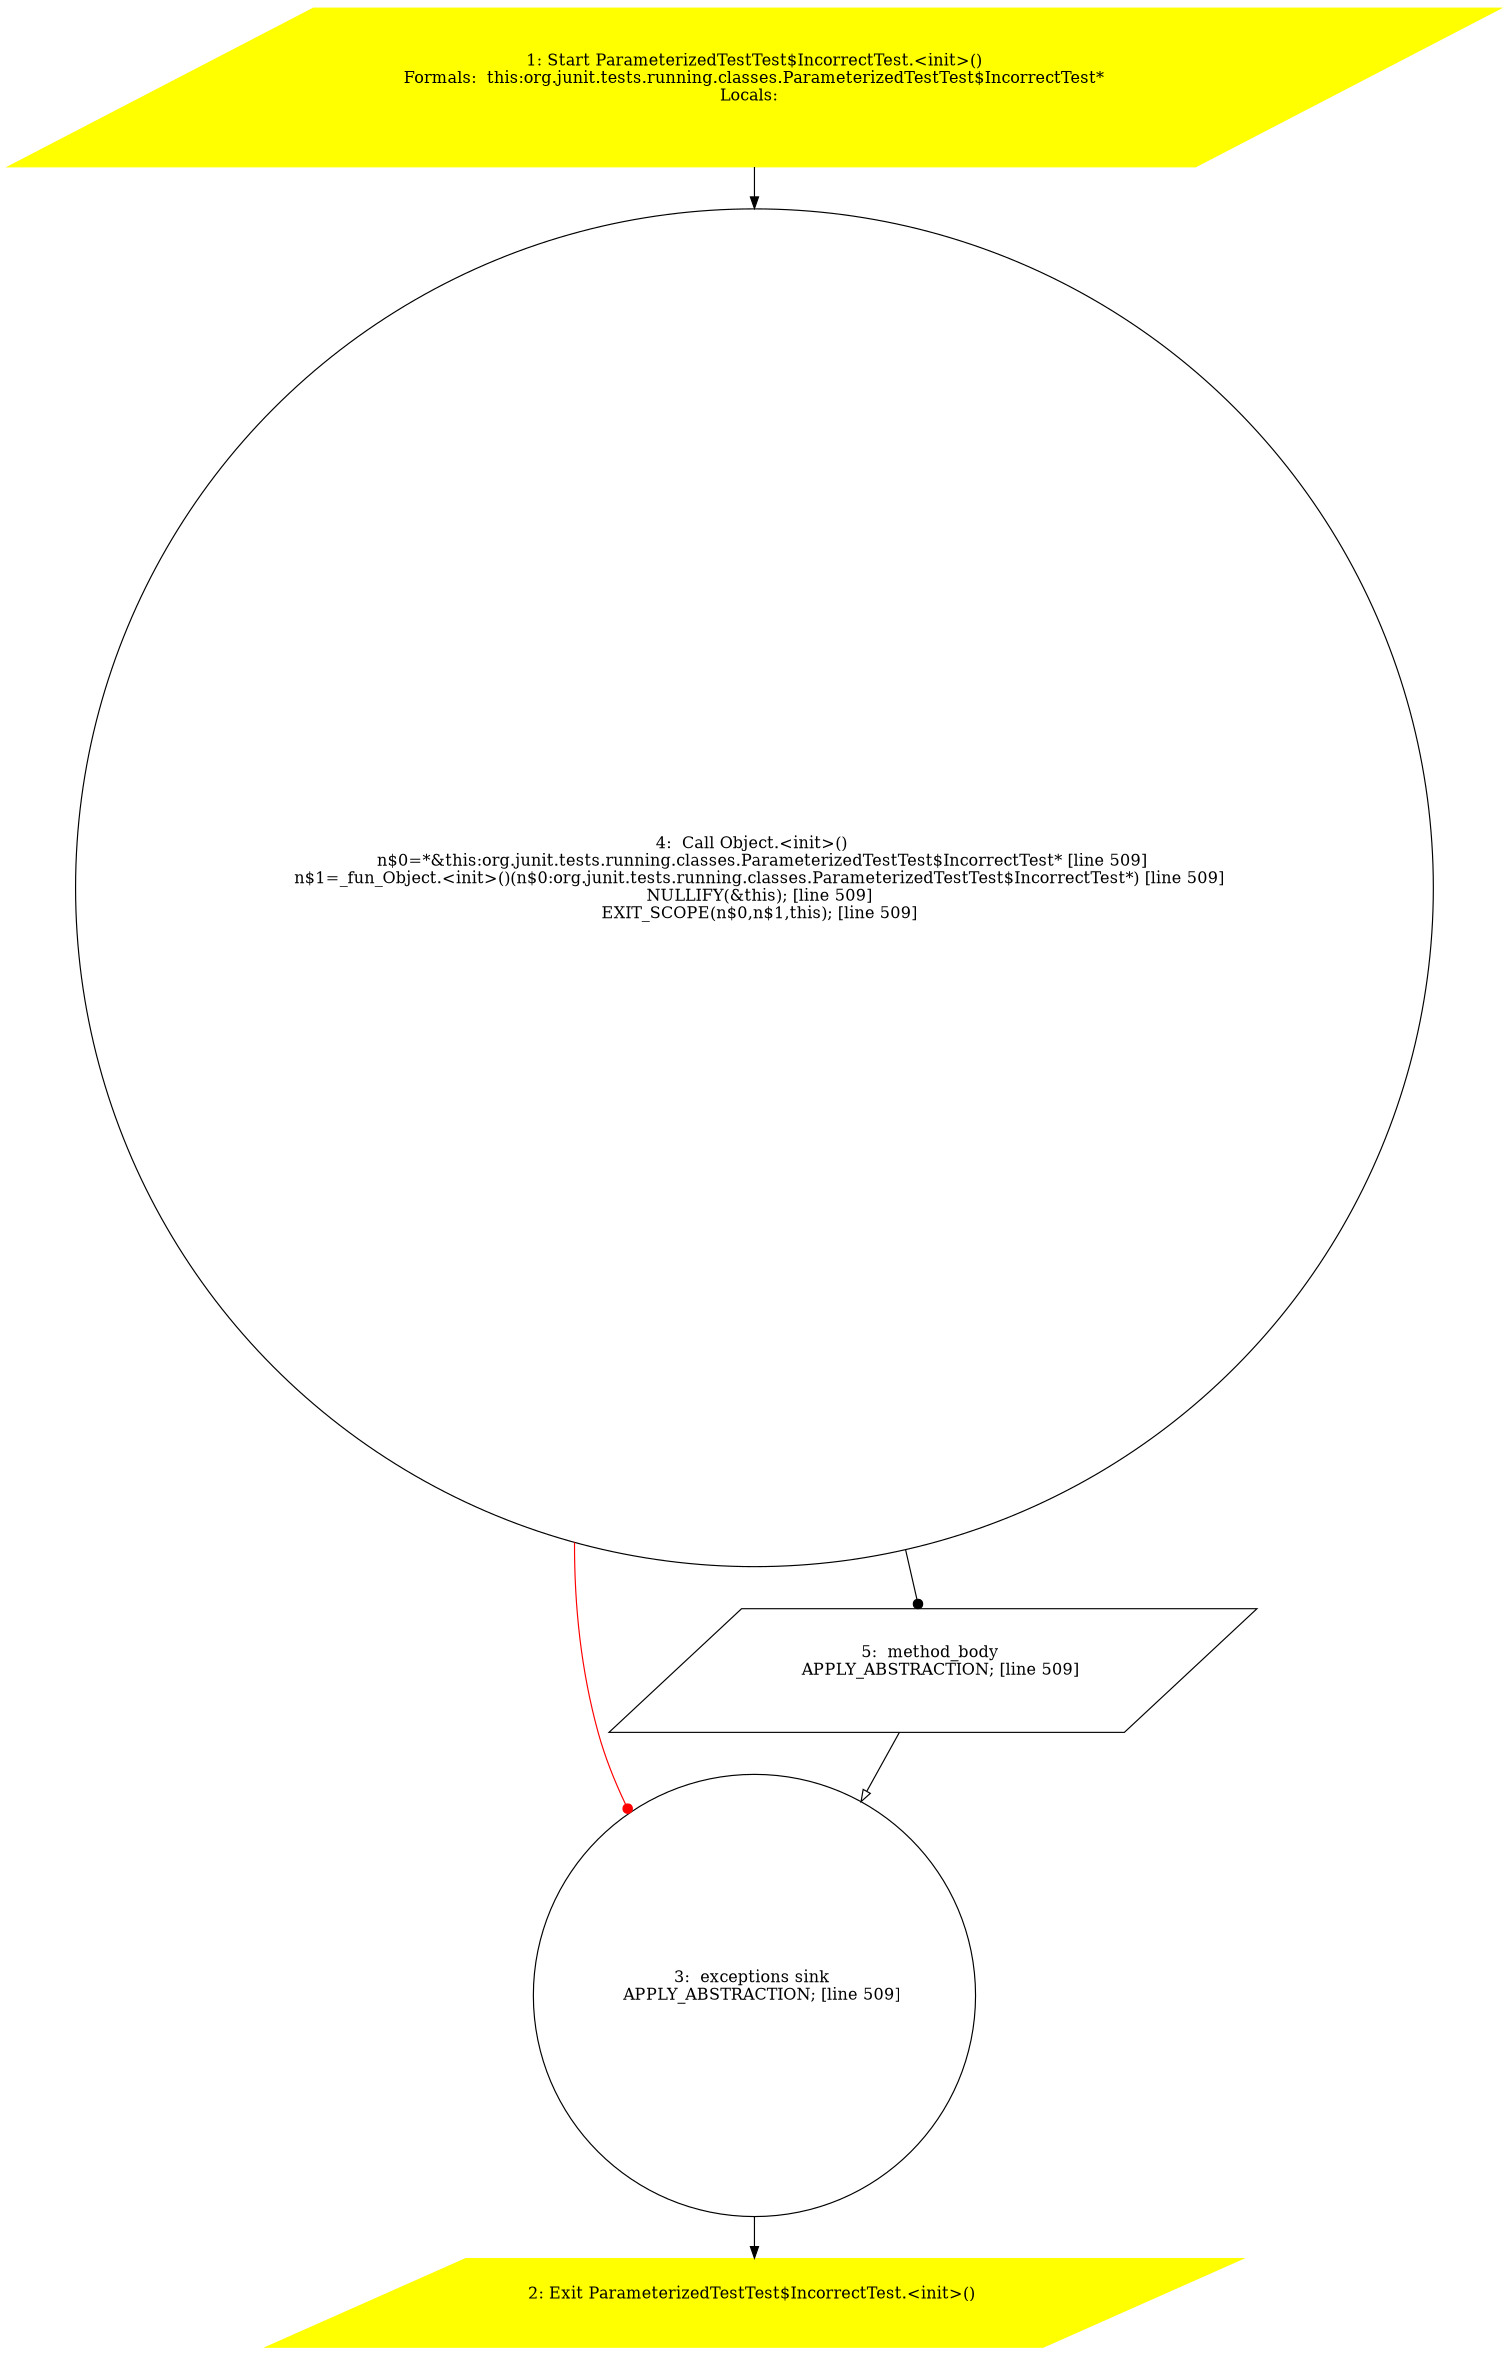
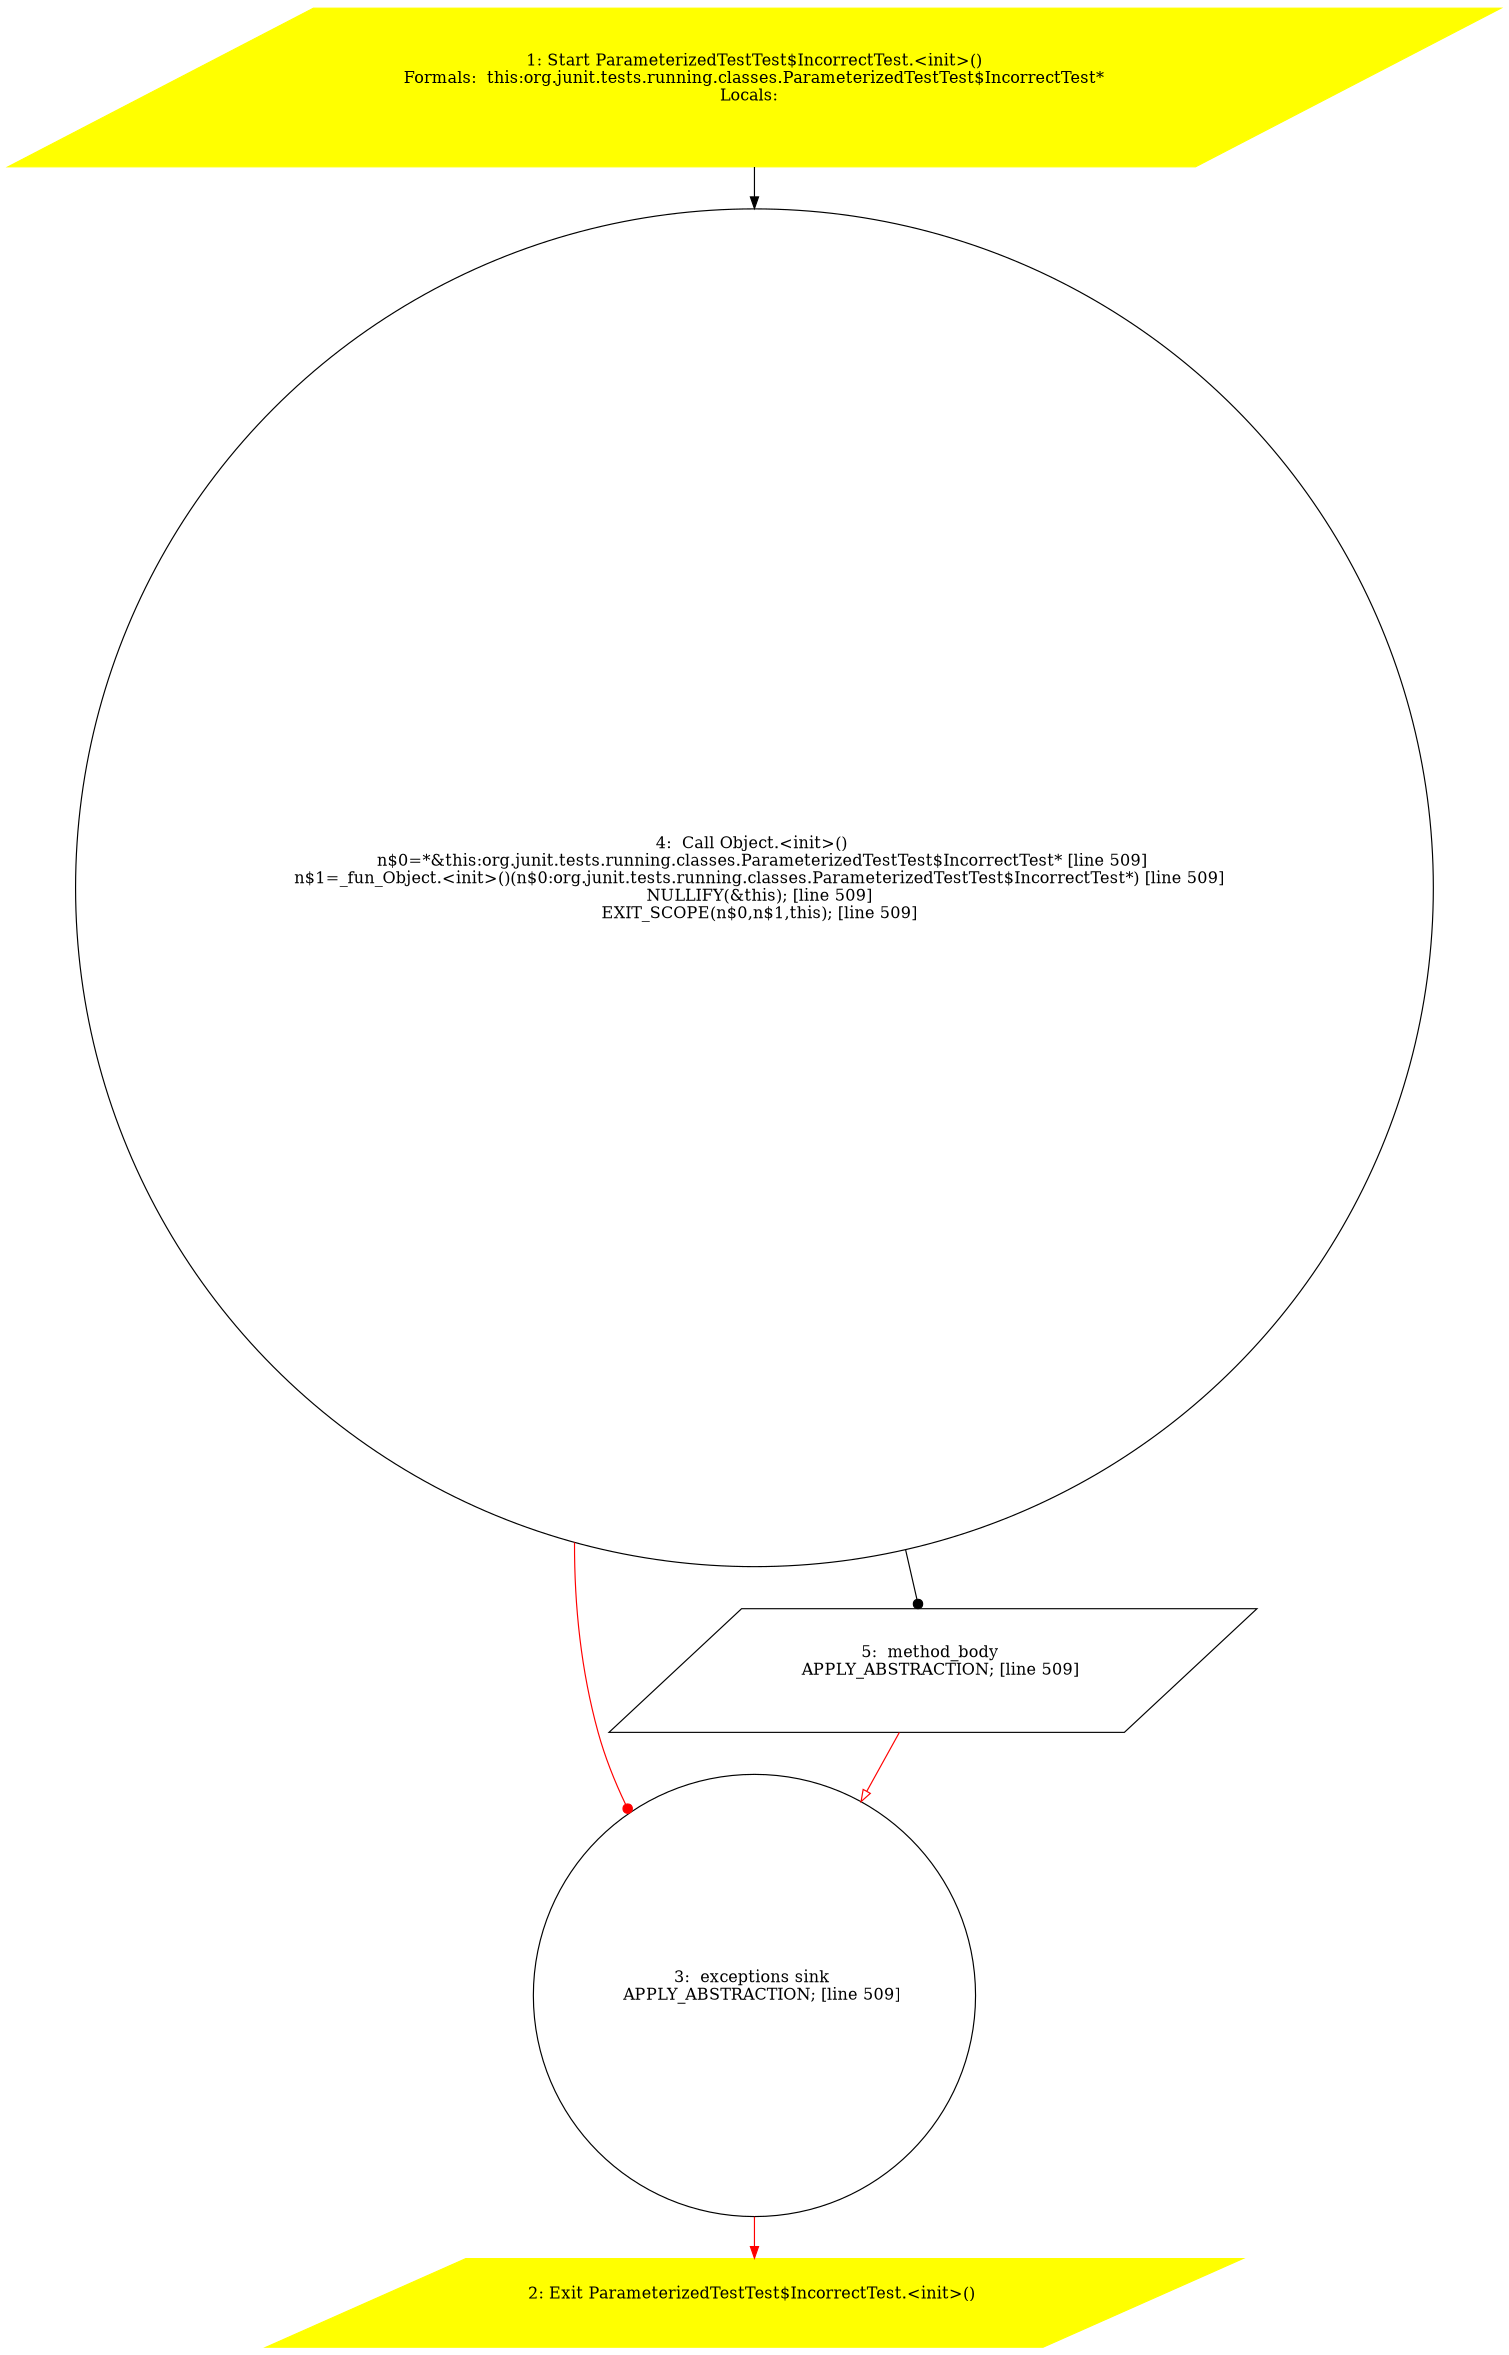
(883, 1762) -> (883, 1762)
(754, 2232) -> (754, 2232)
